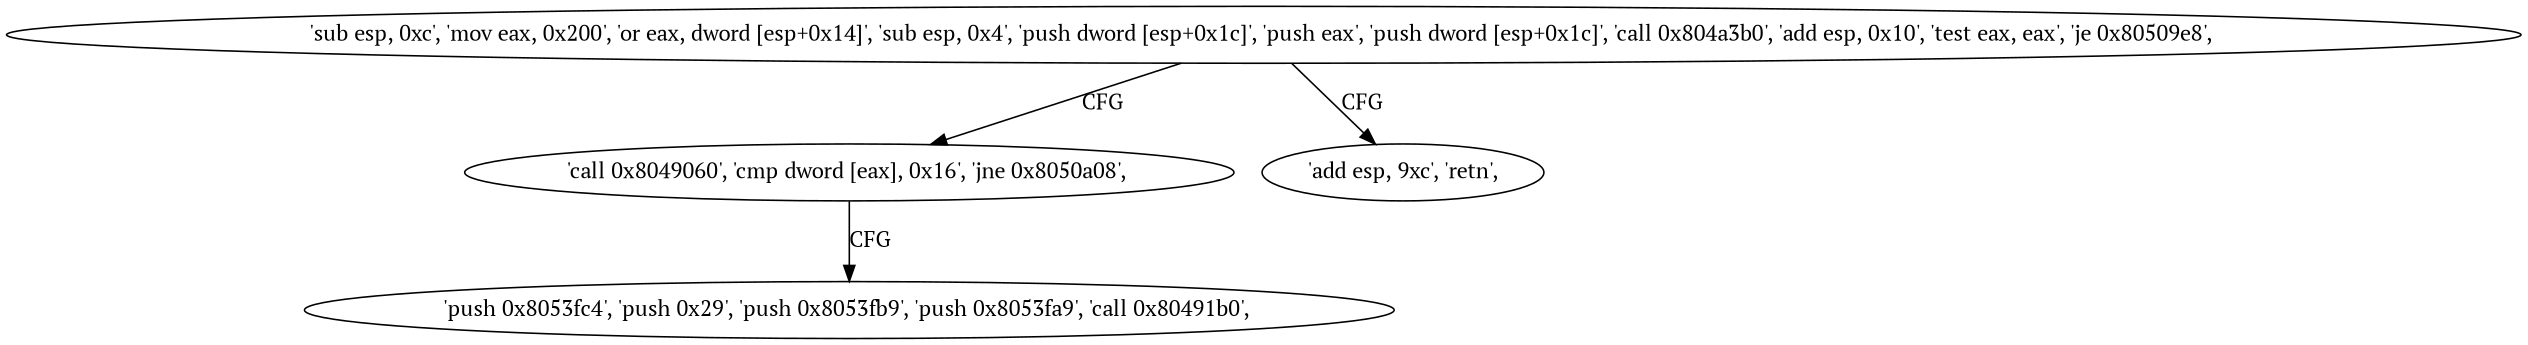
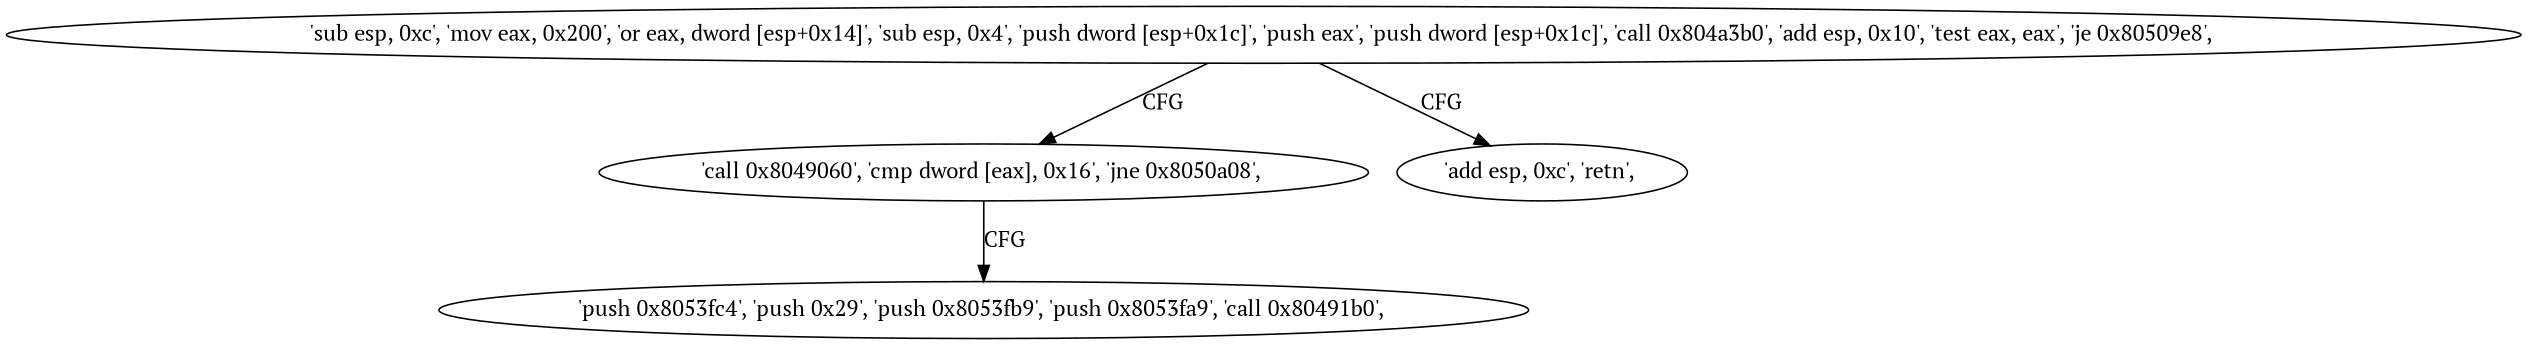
(1403, 172) -> (1542, 172)
